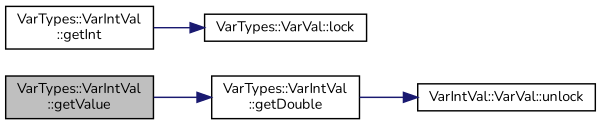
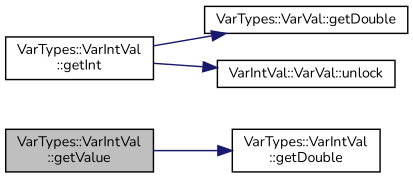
(286, 28) -> (306, 20)
(381, 97) -> (178, 65)
